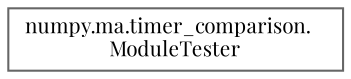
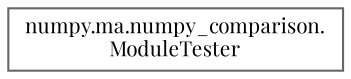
(176, 40) -> (176, 40)
